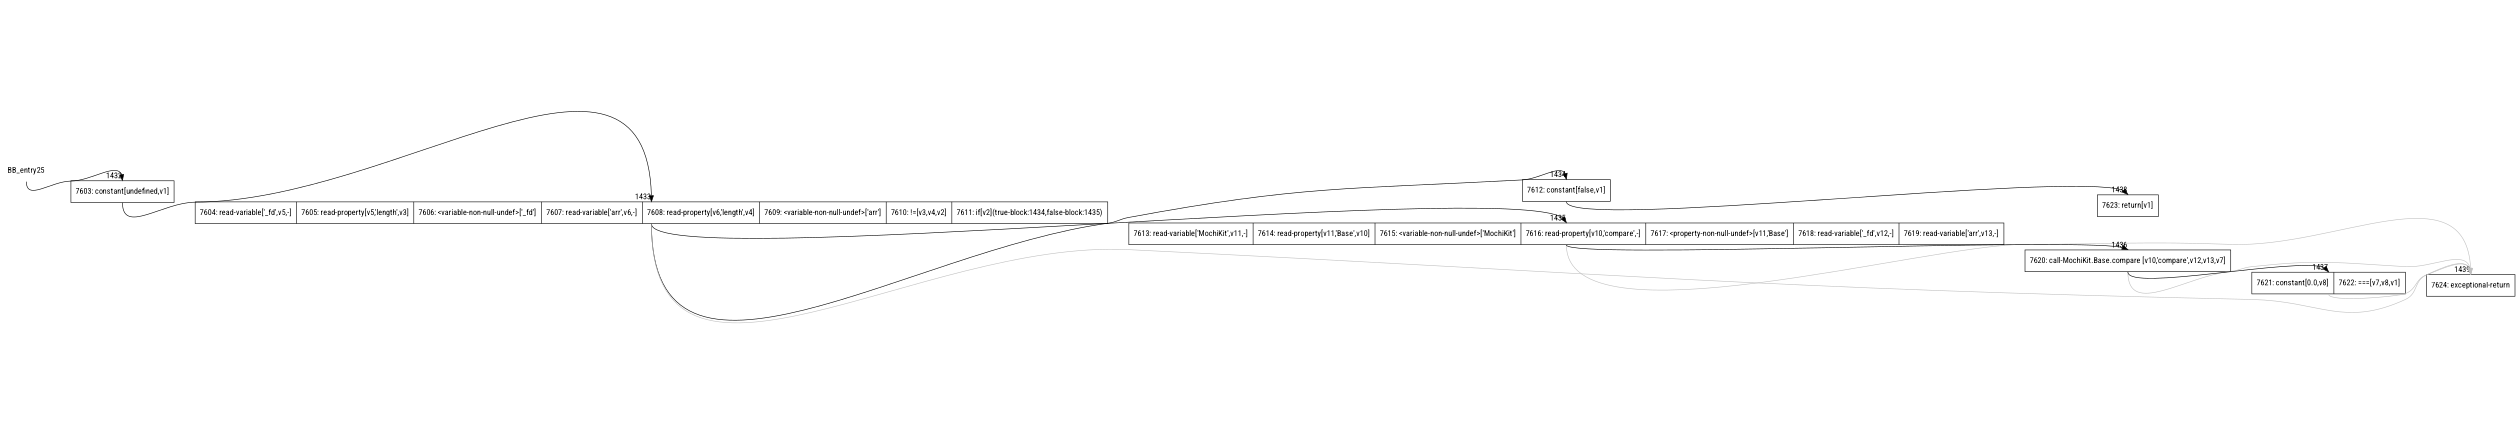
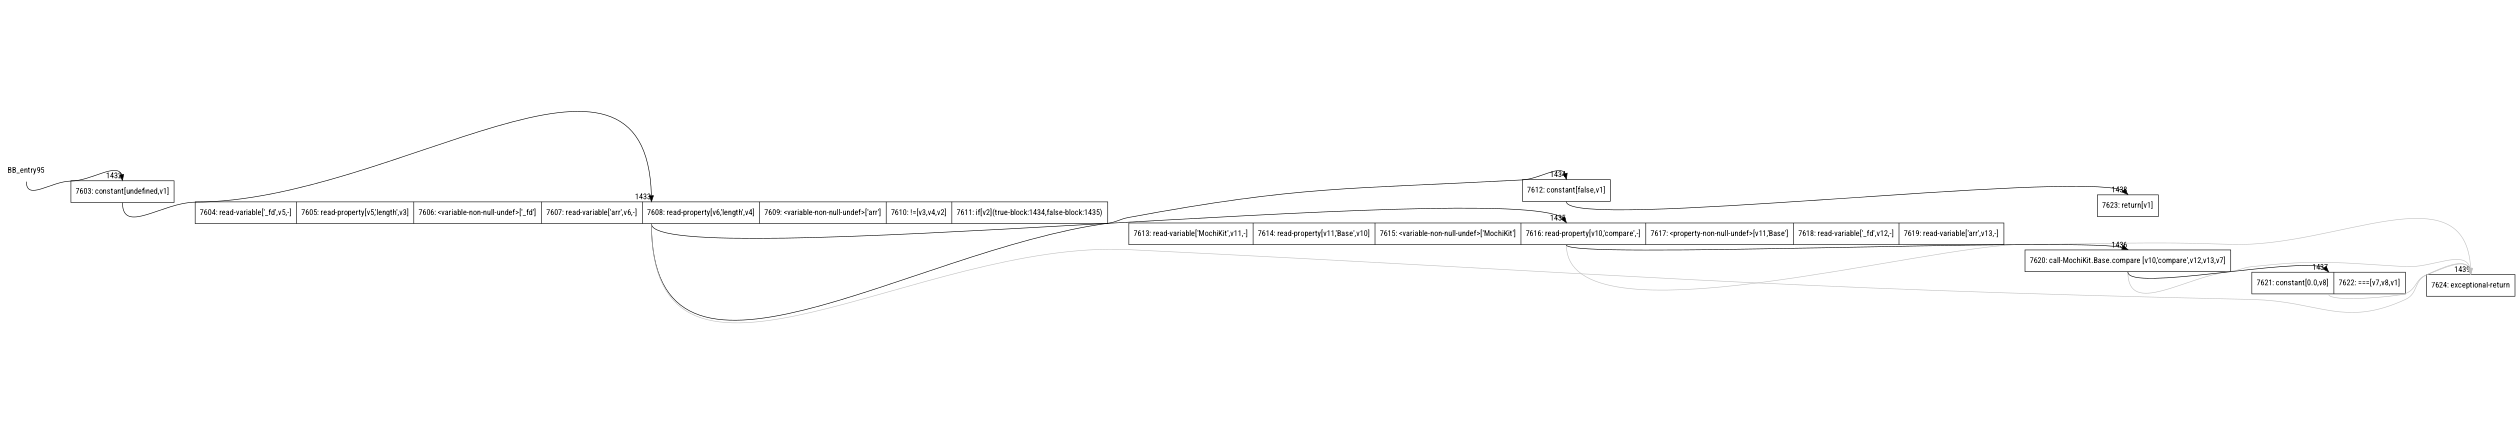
(26, 171) -> (26, 171)
